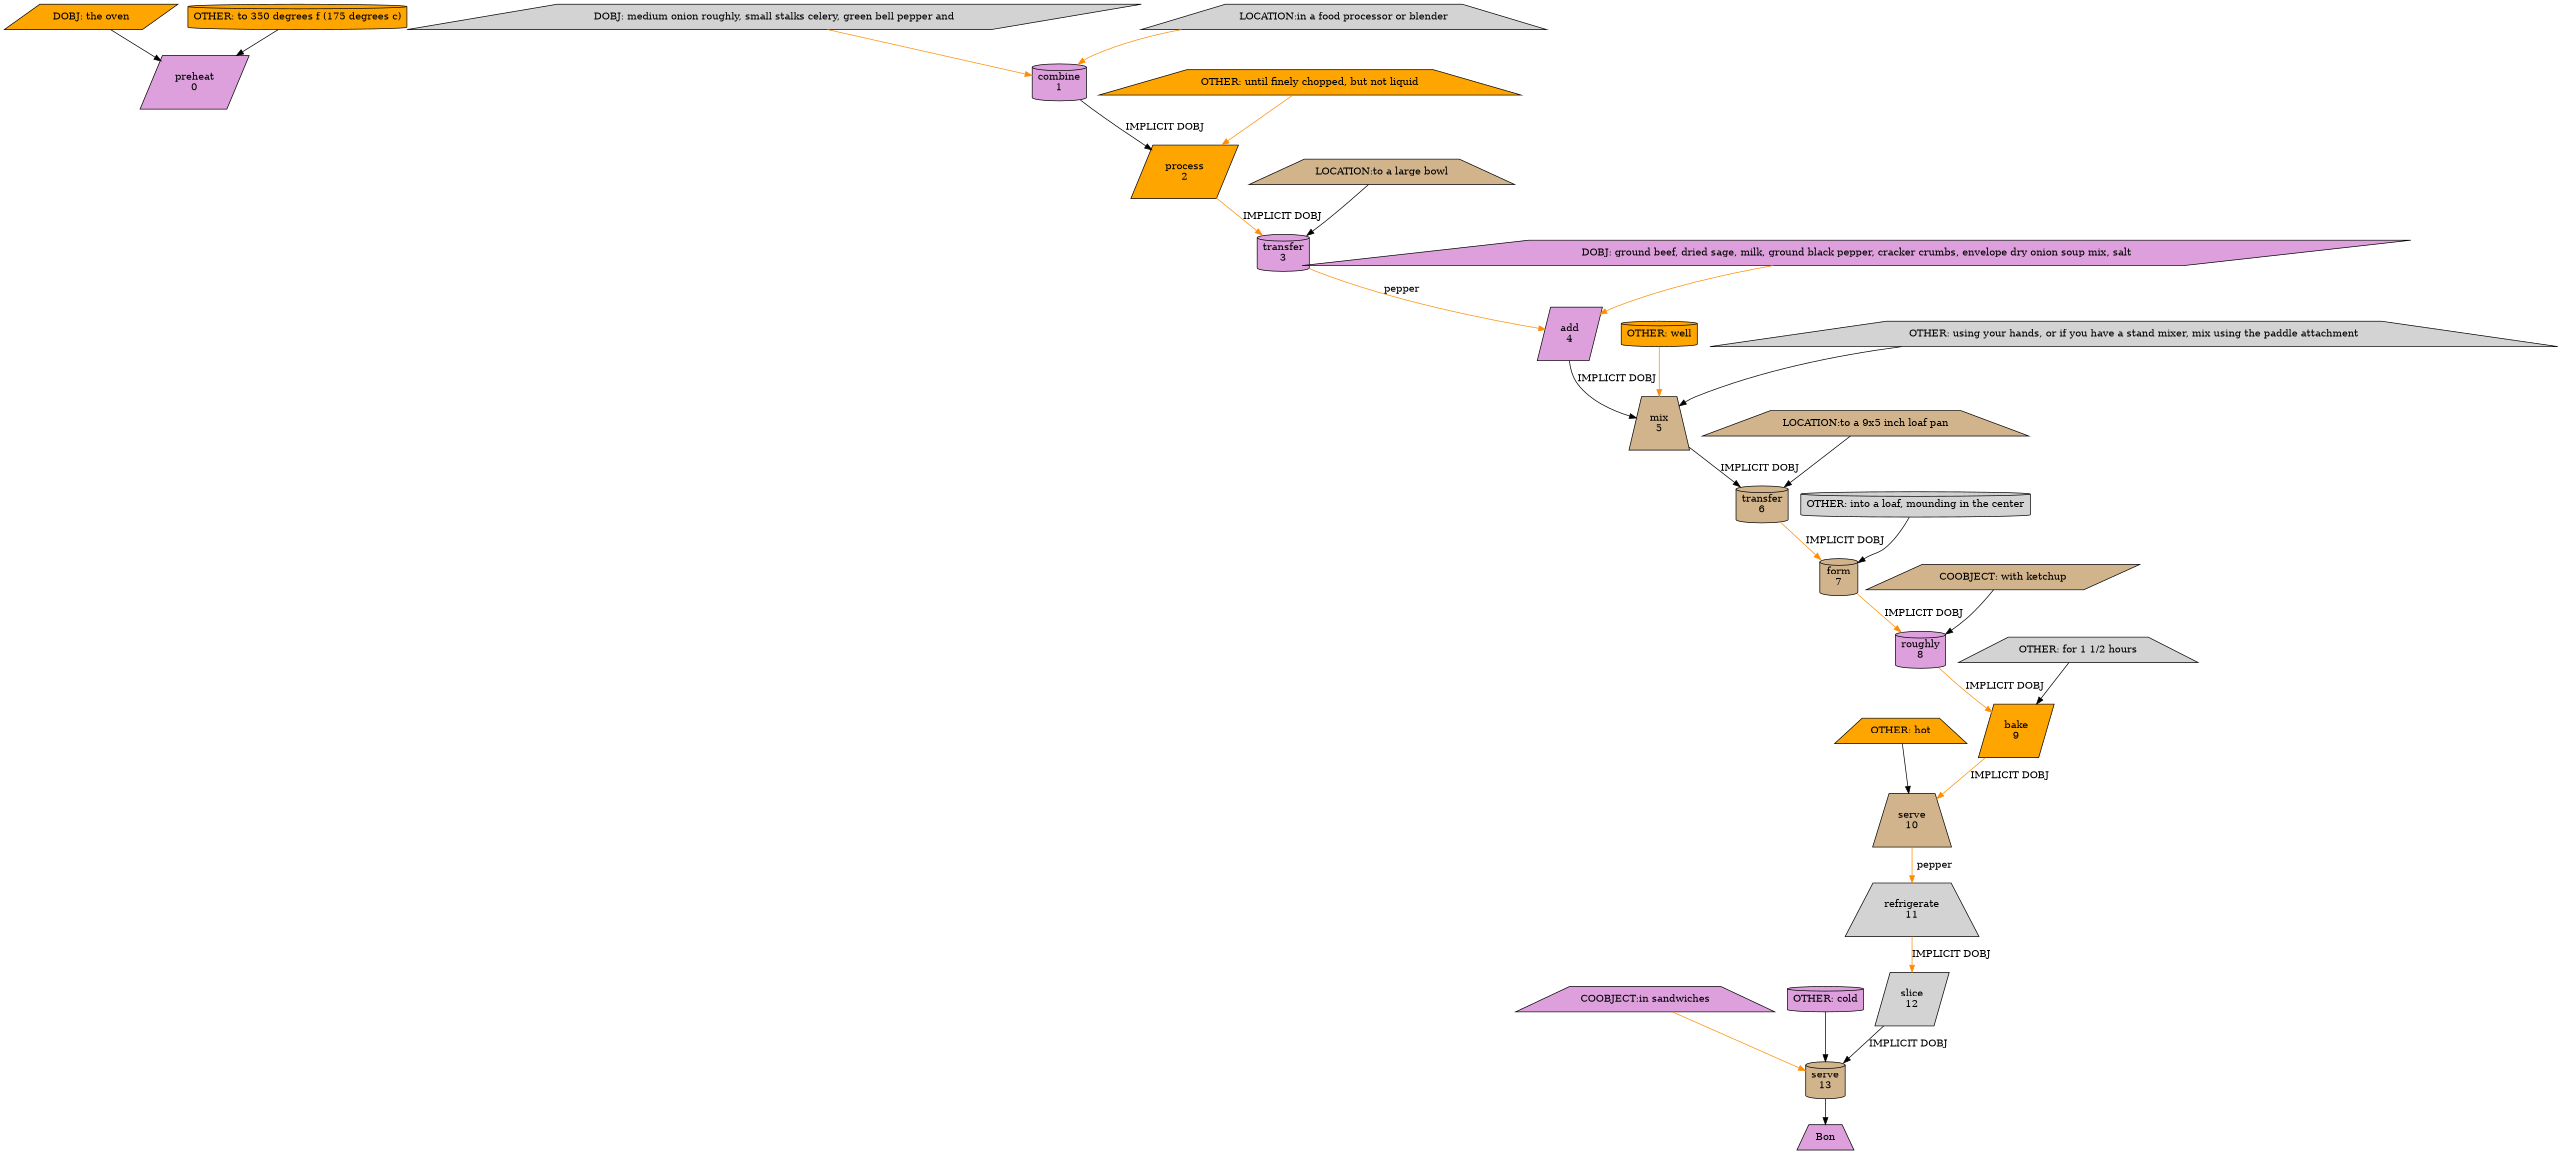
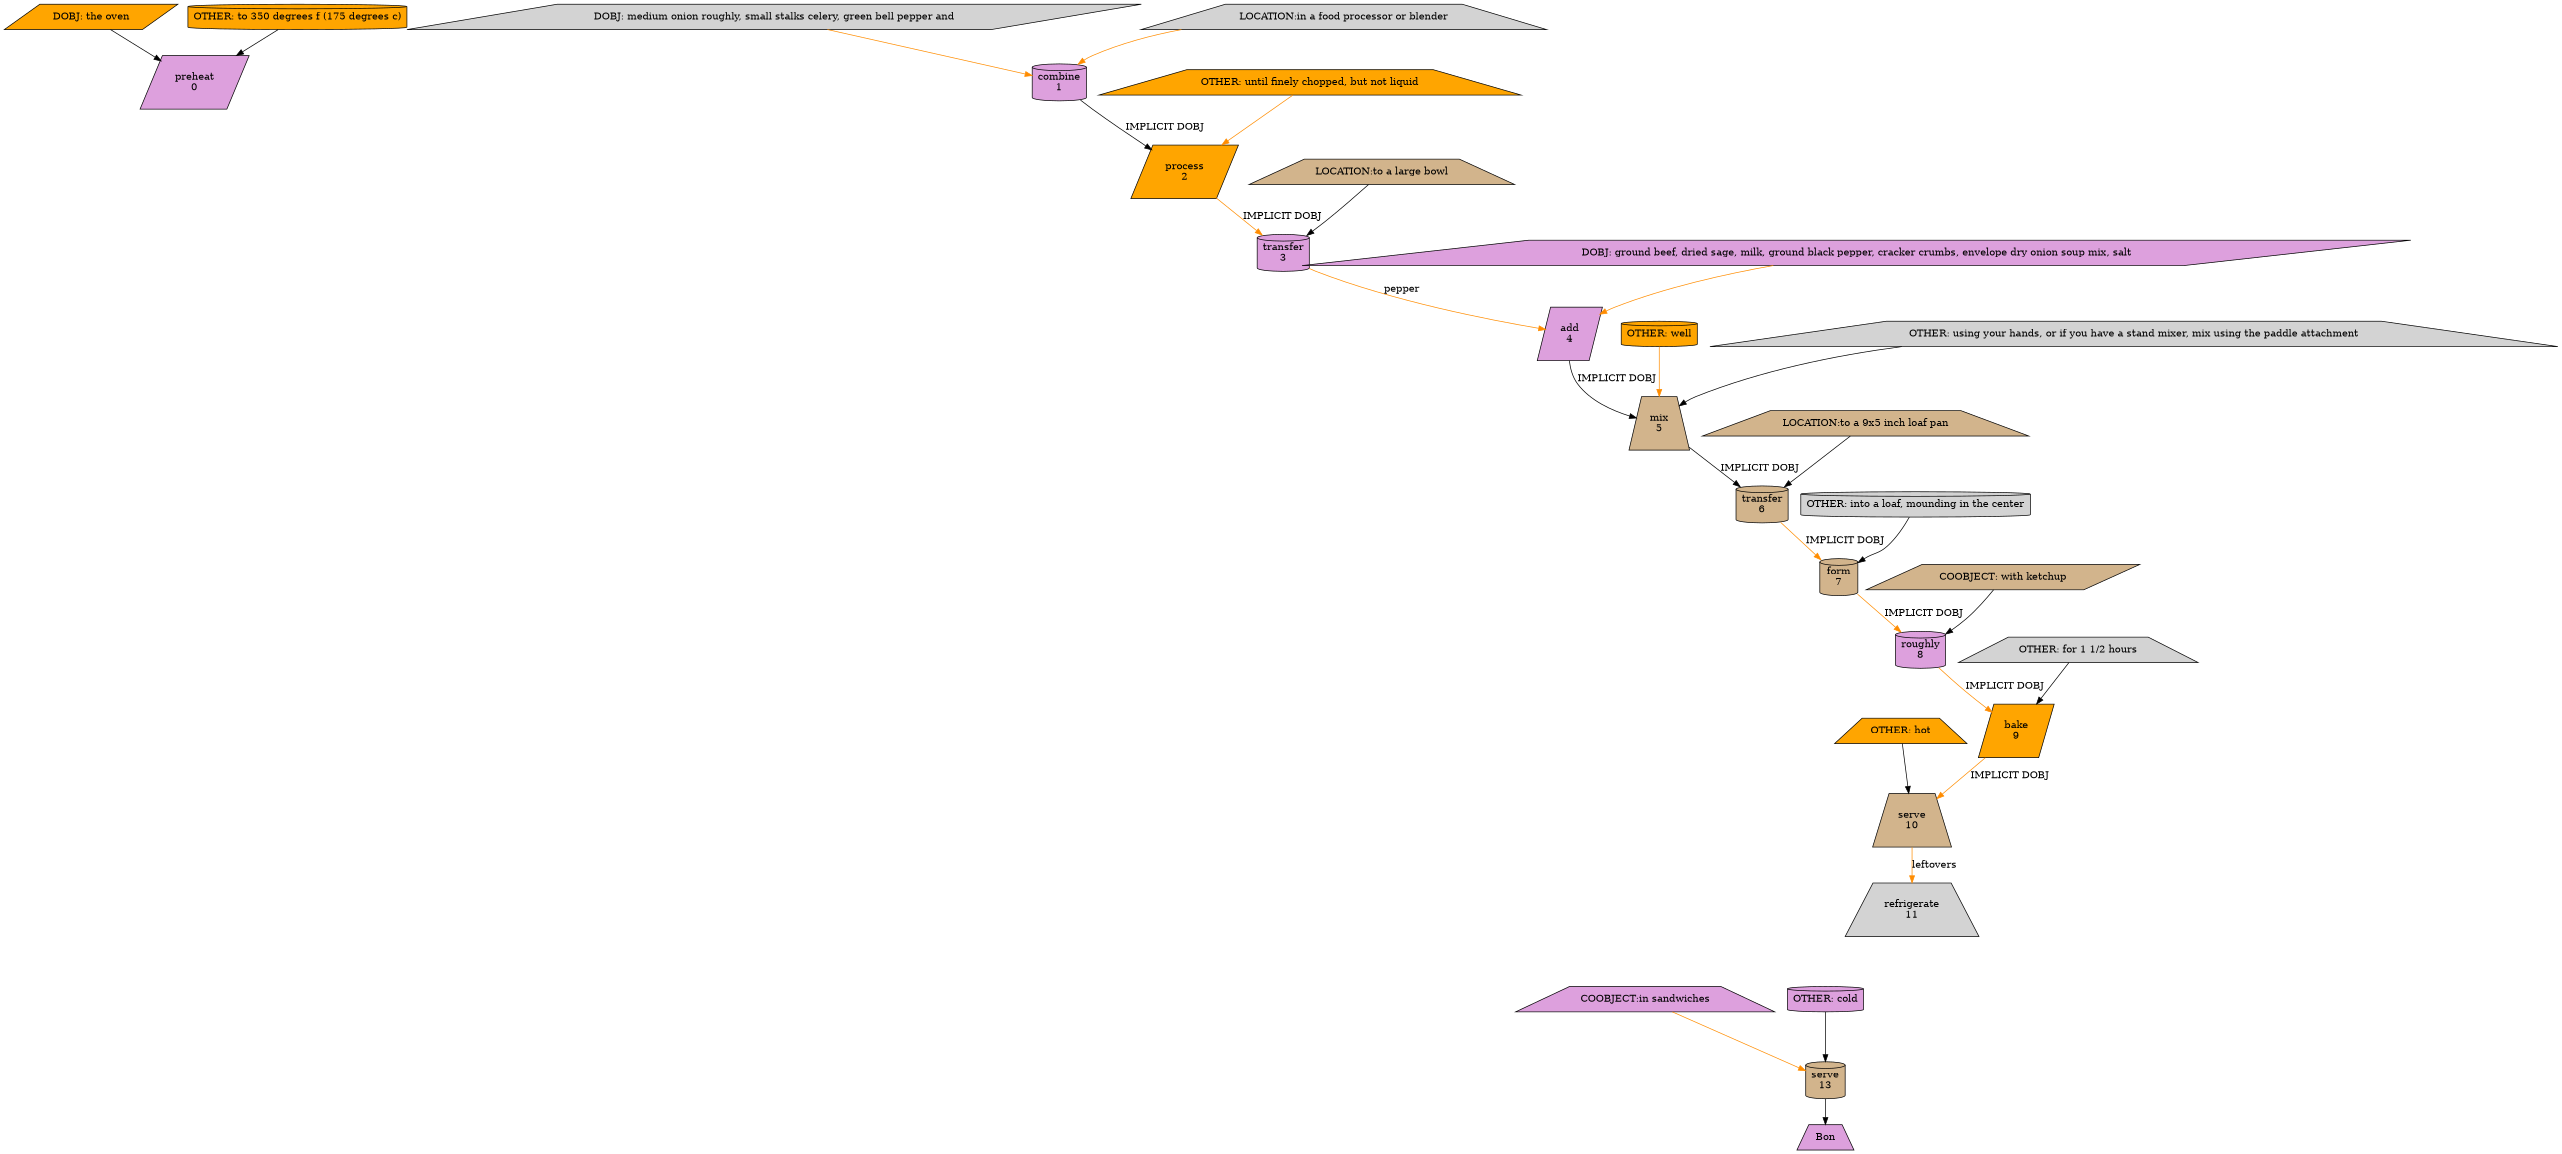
(1935, 865) -> (1935, 865)
(1912, 999) -> none
